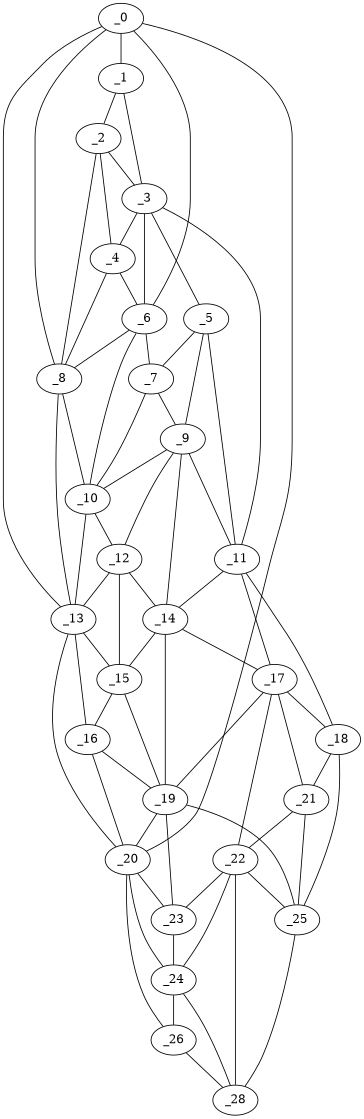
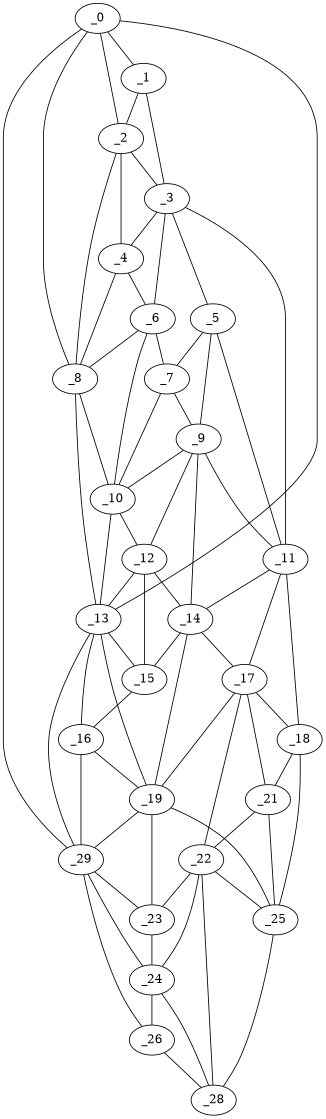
(190, 163) -> (109, 78)
(142, 739) -> (119, 711)
(128, 860) -> (81, 860)
